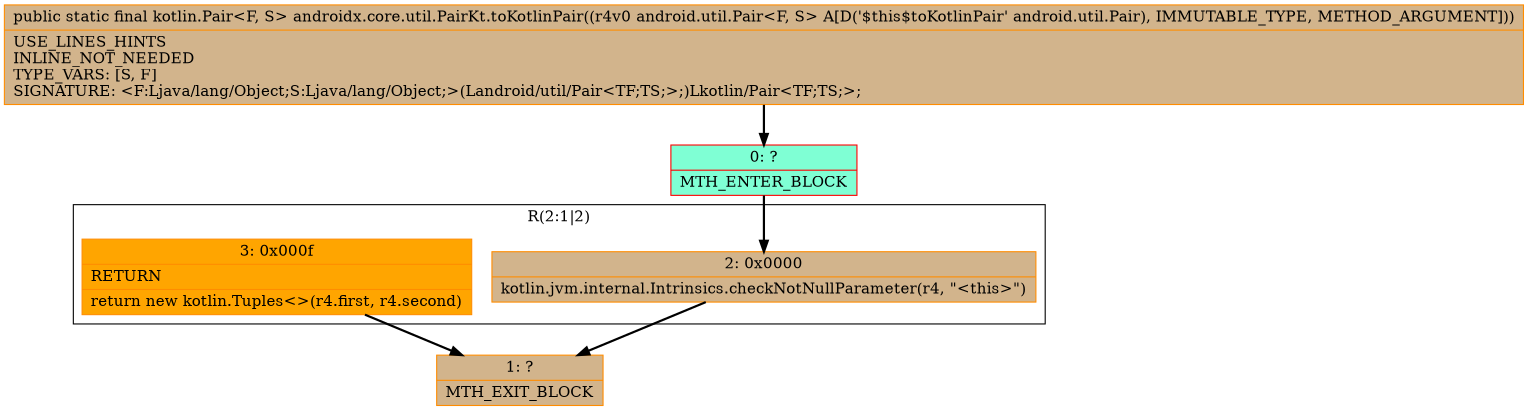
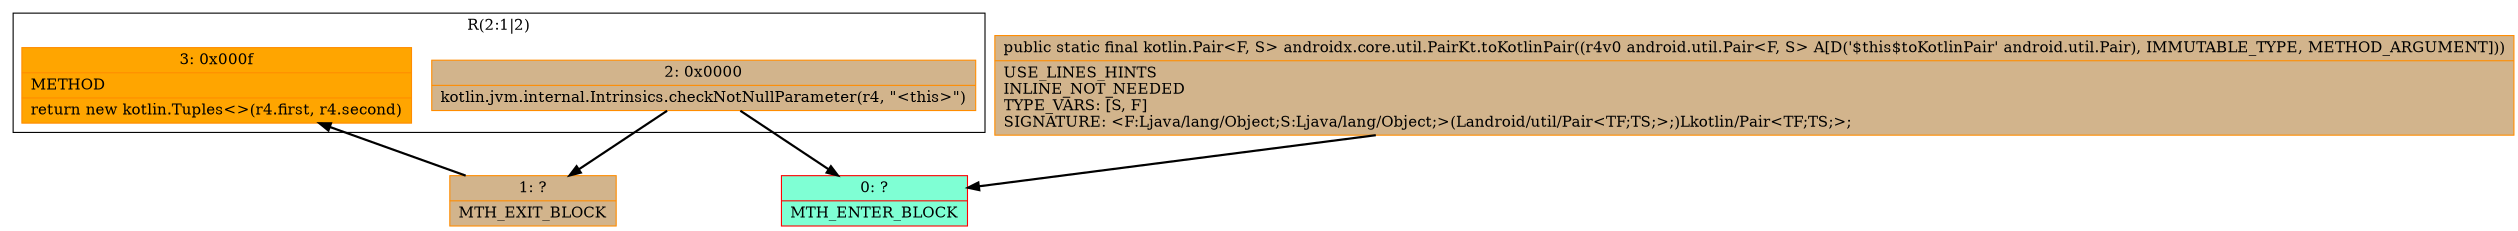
(764, 218) -> (784, 140)
(126, 276) -> (68, 85)
(408, 333) -> (398, 151)
